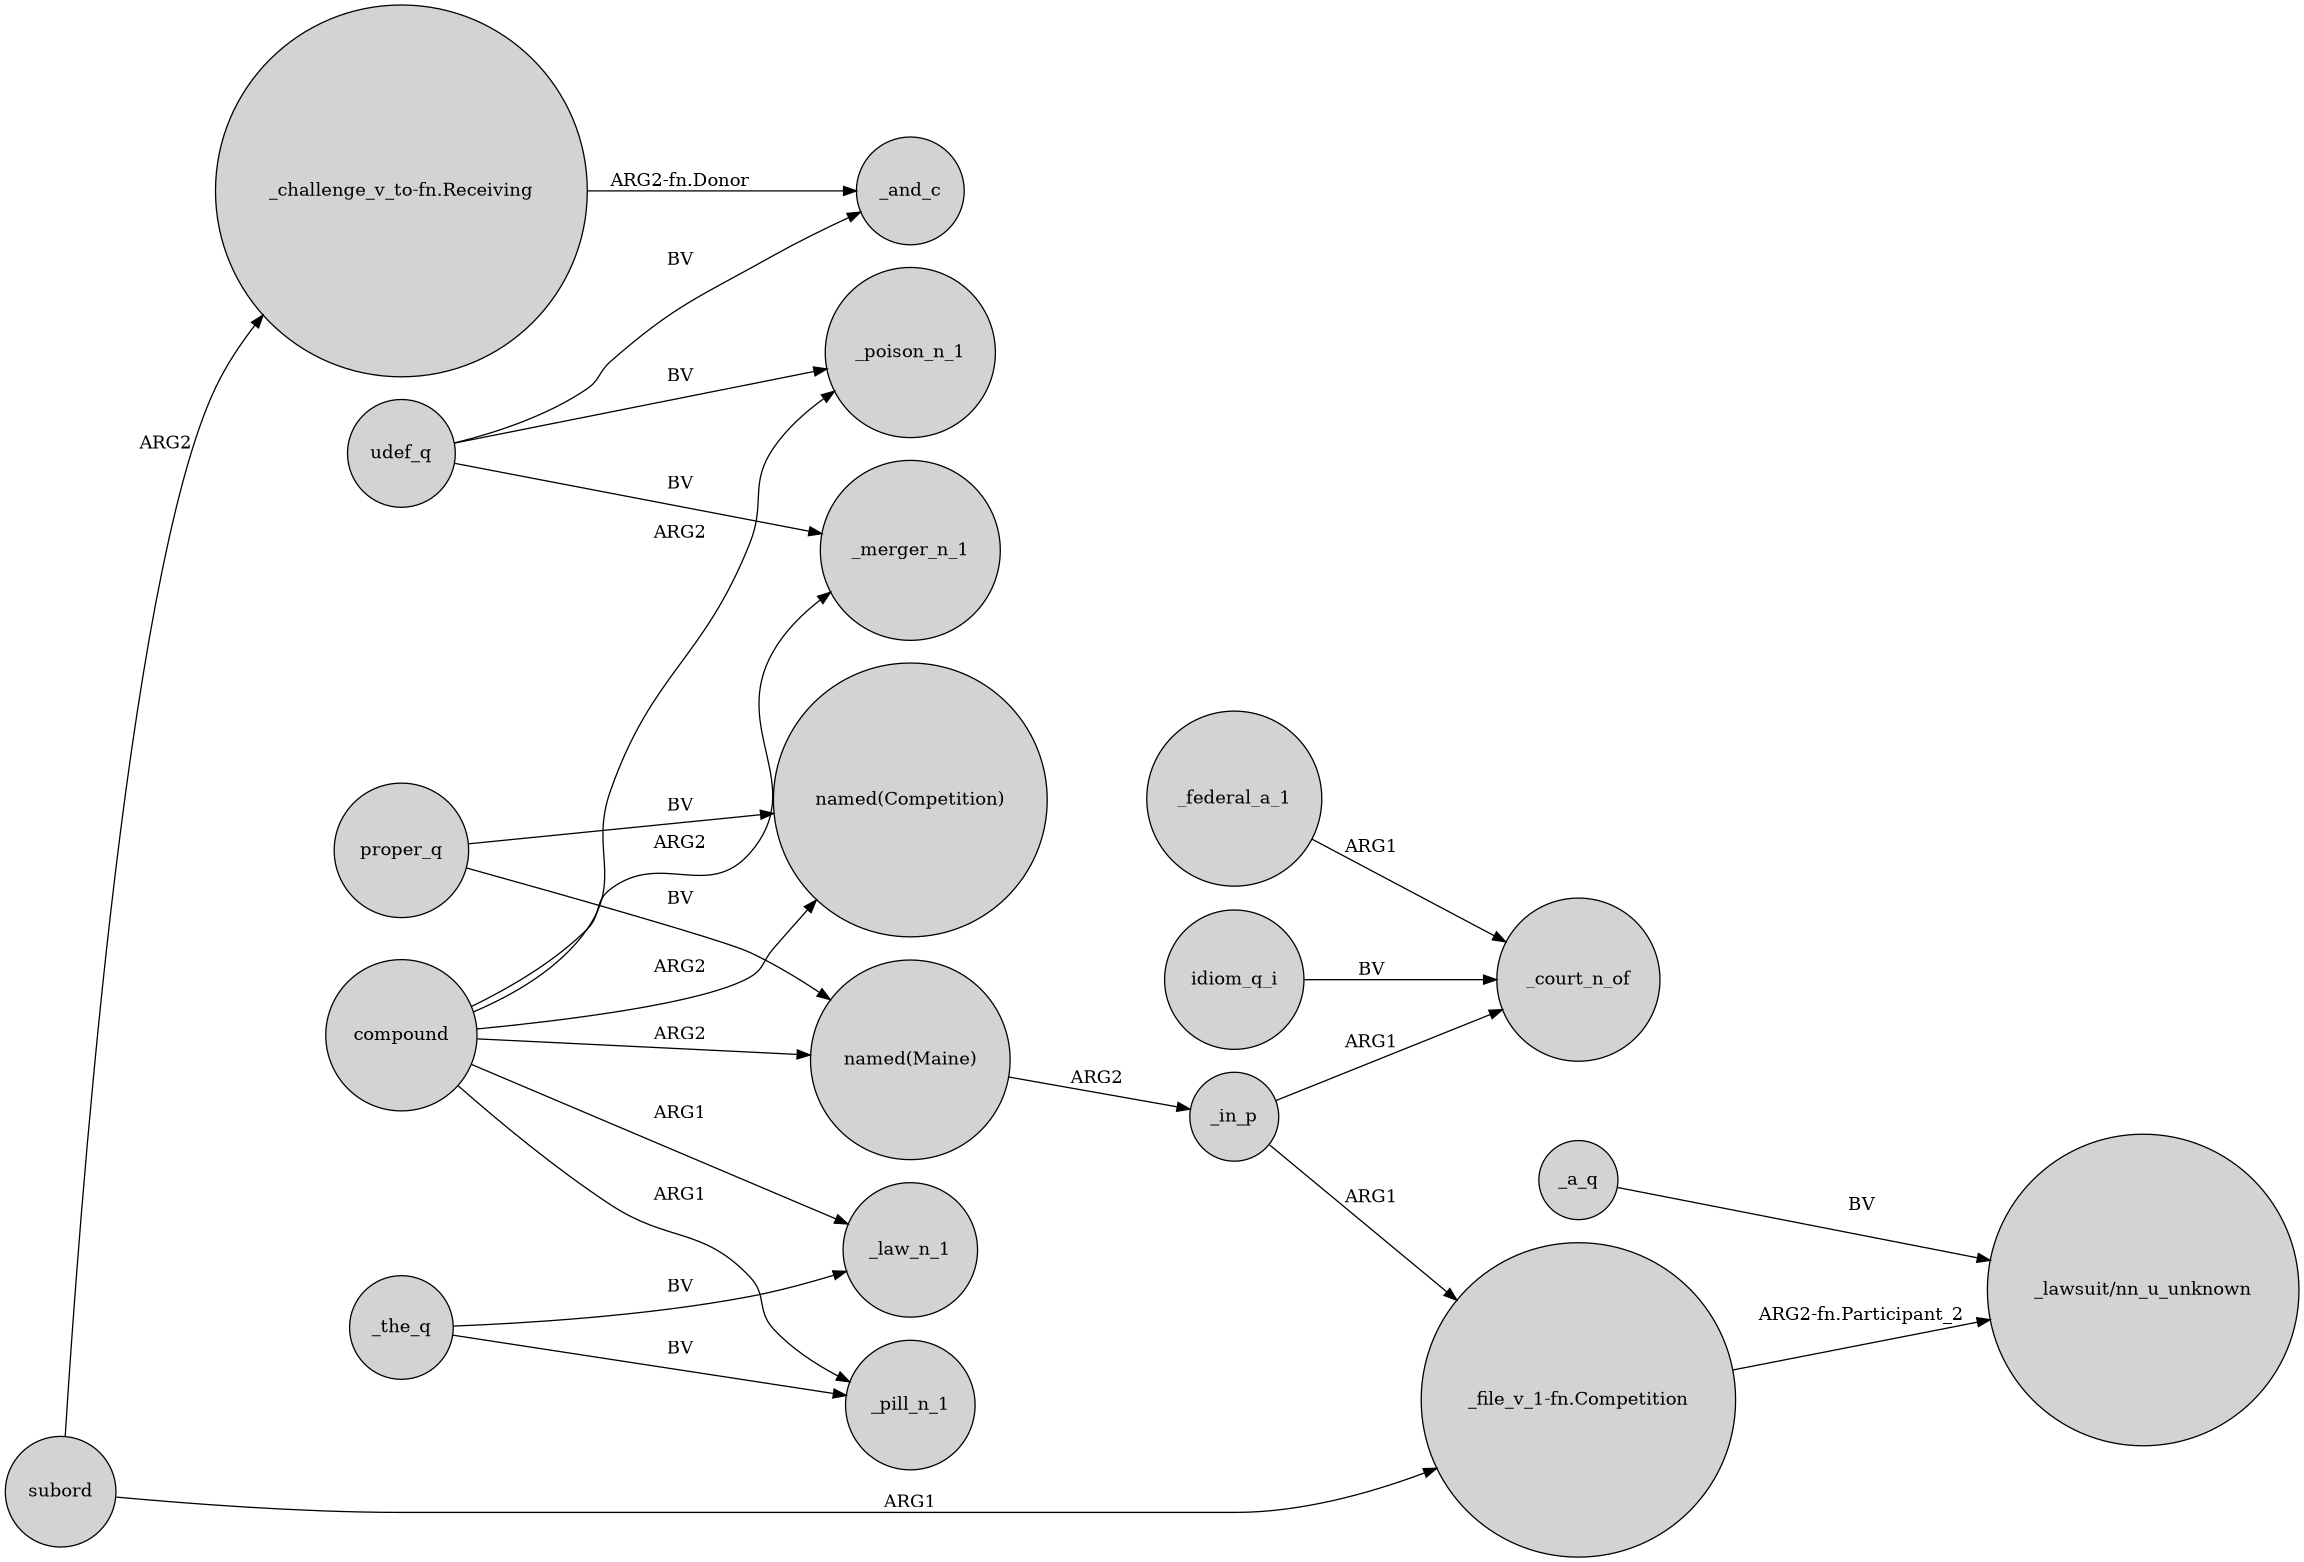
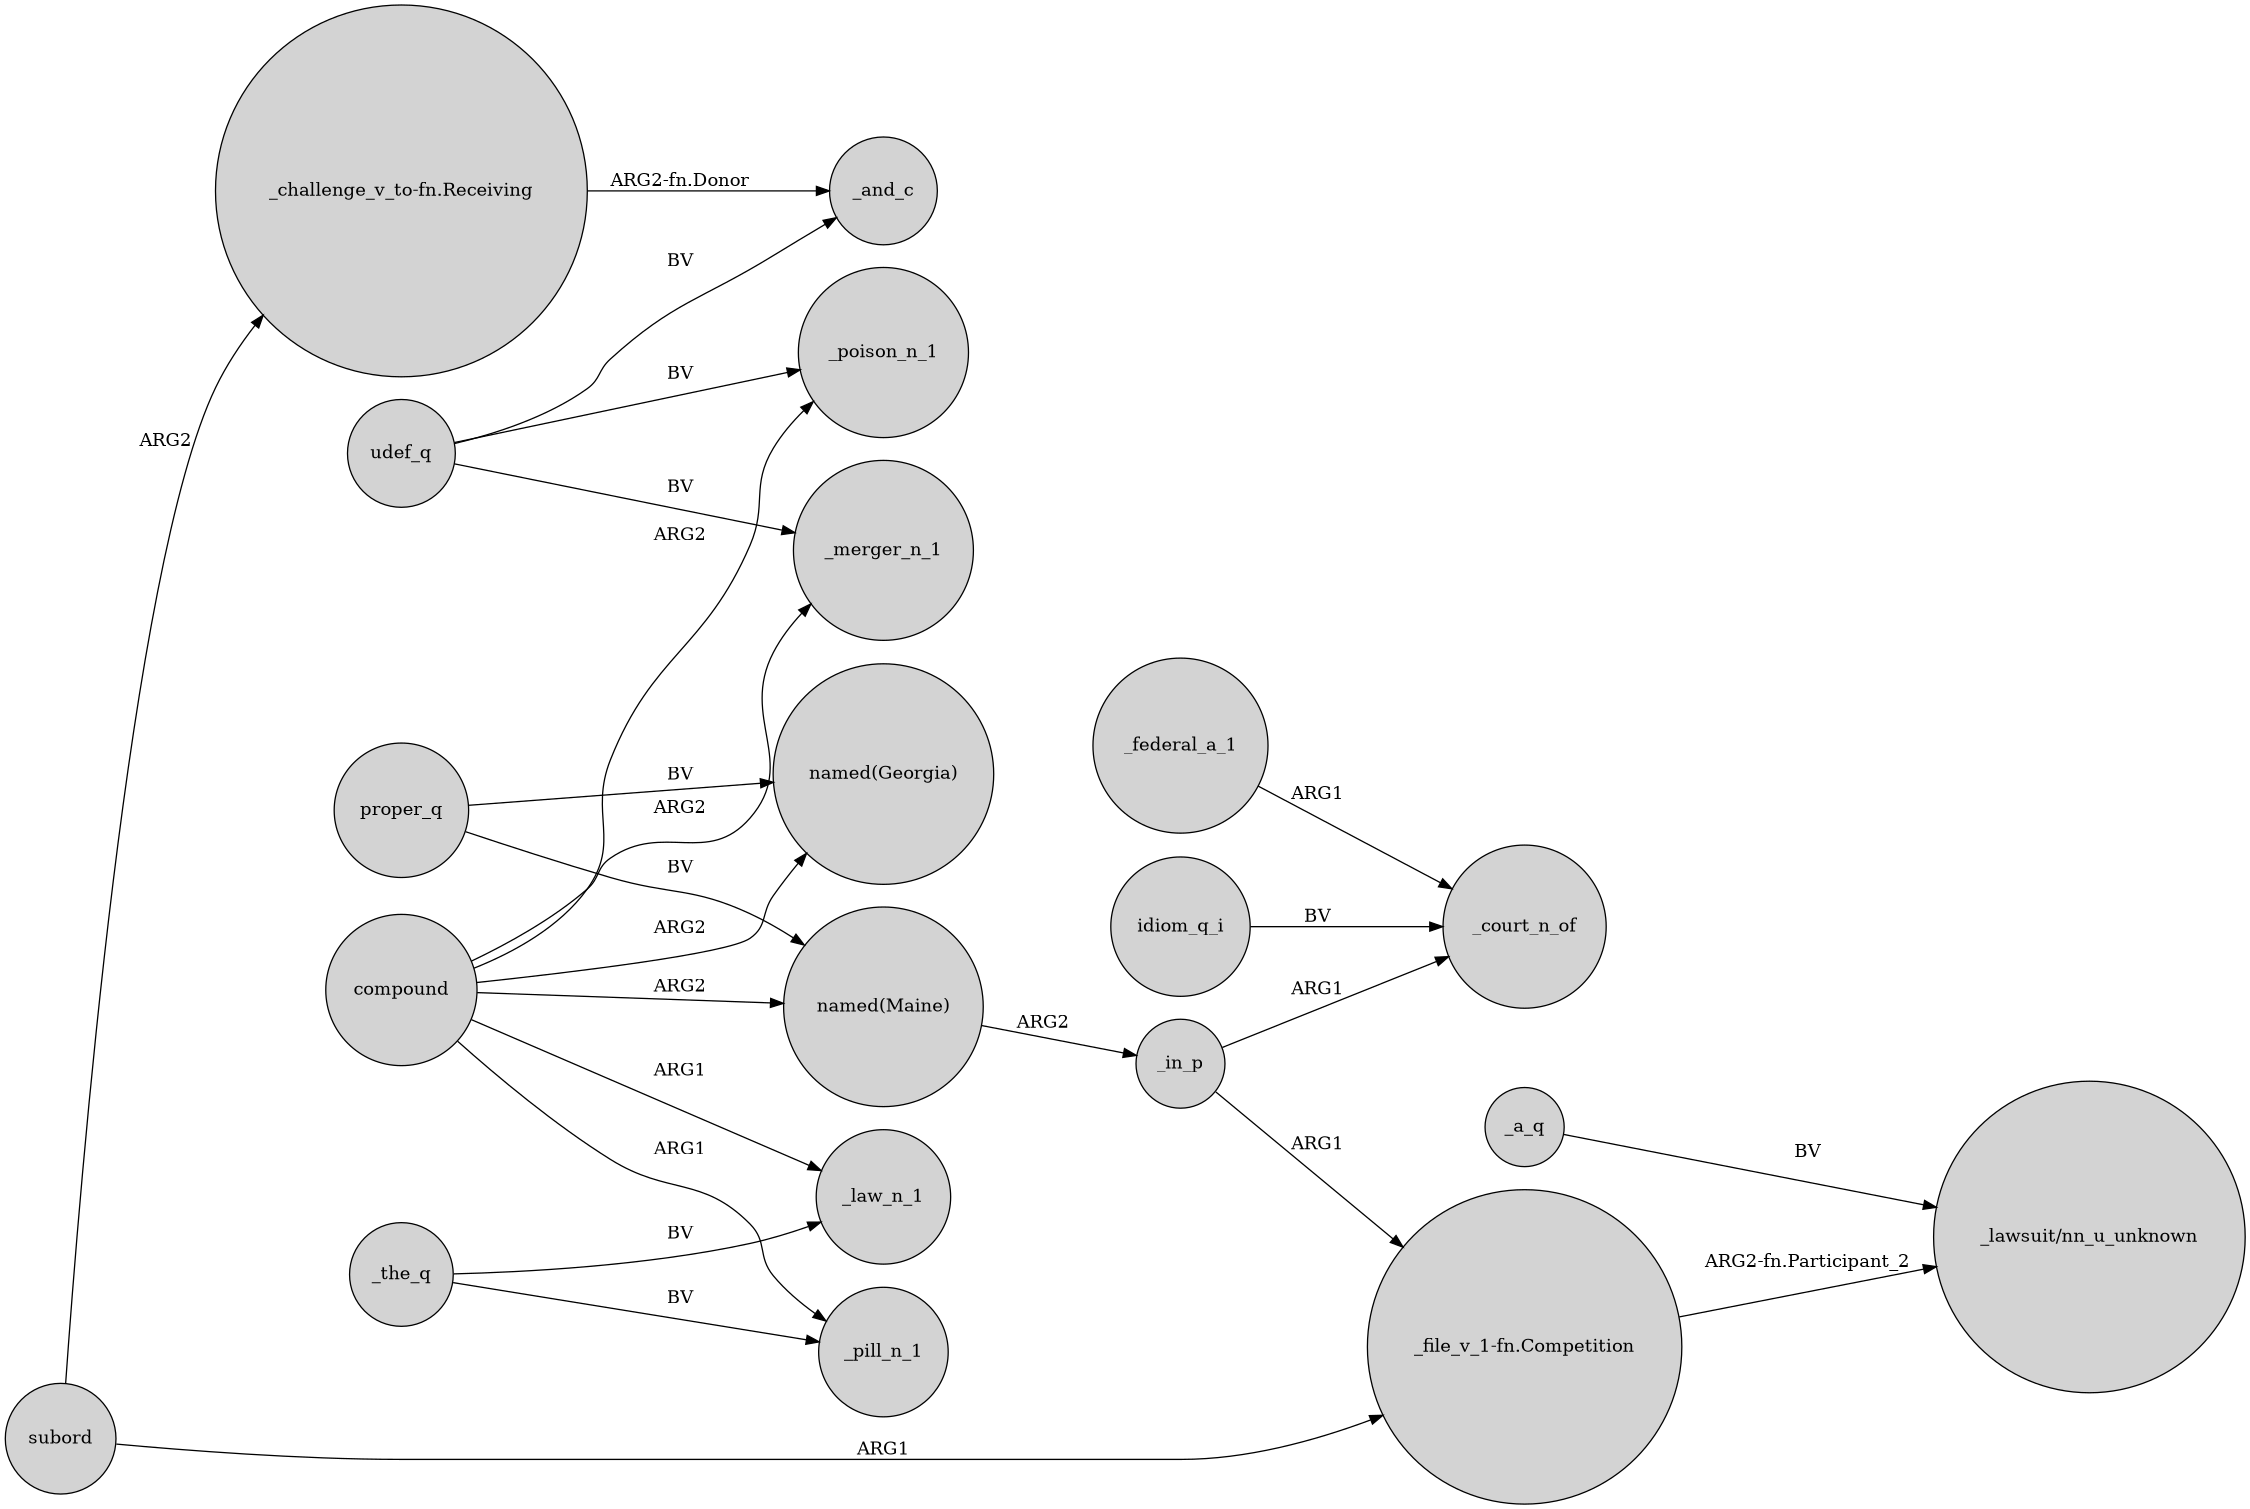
(910, 800) -> (883, 774)
